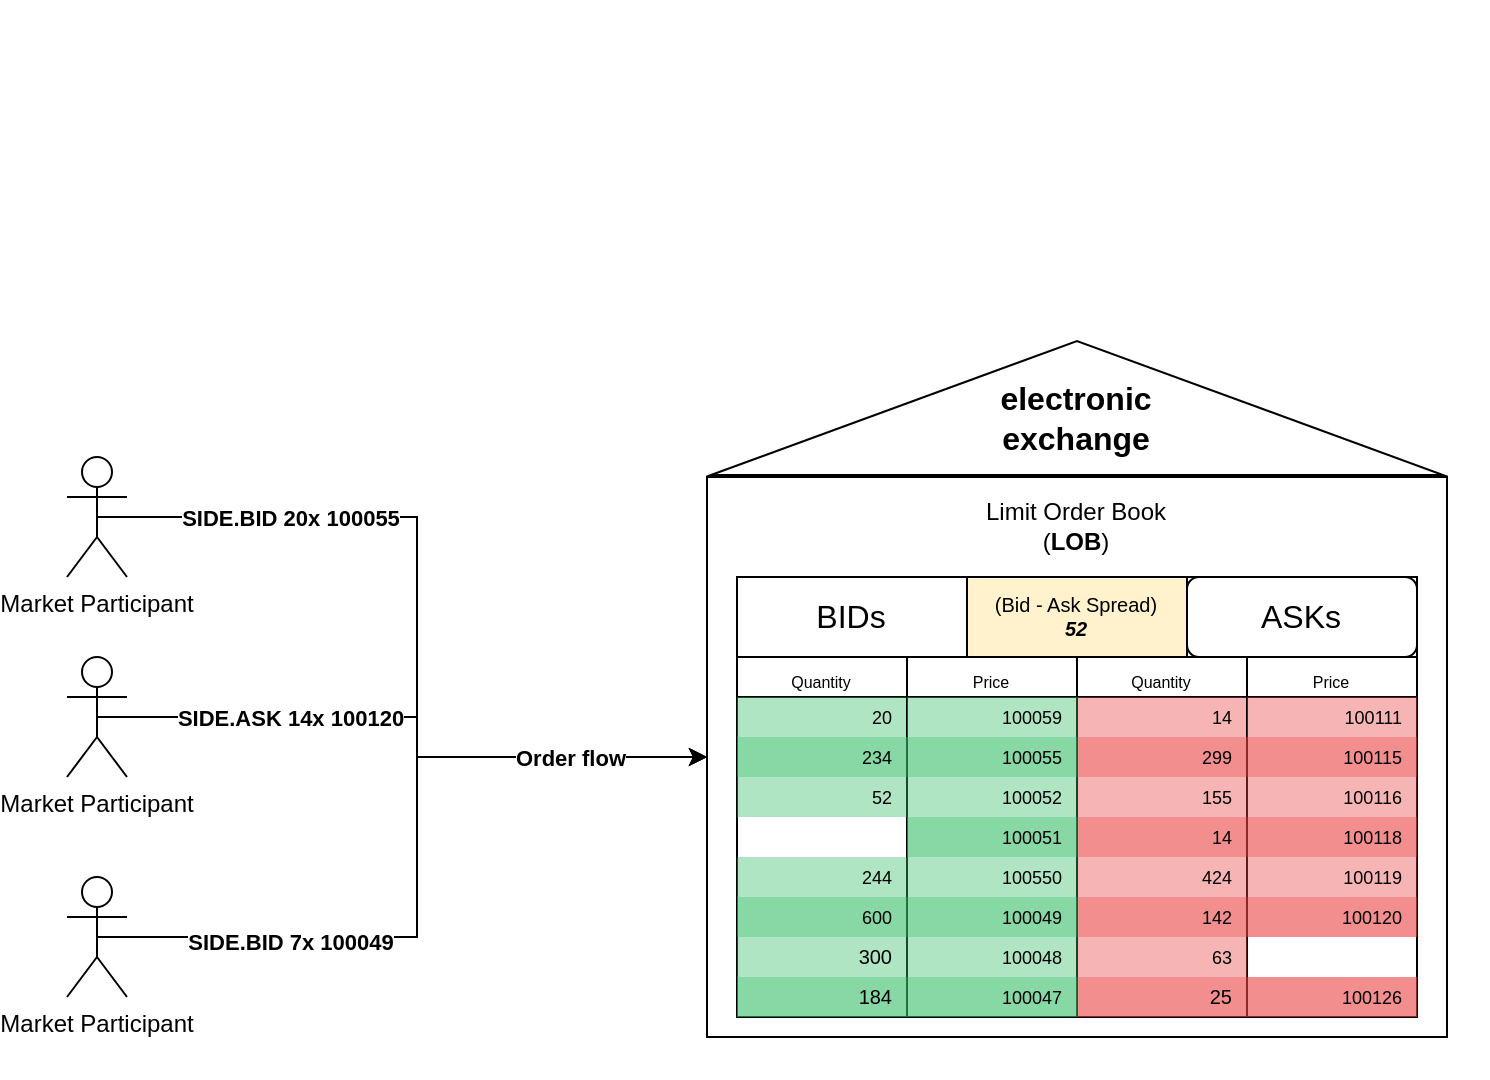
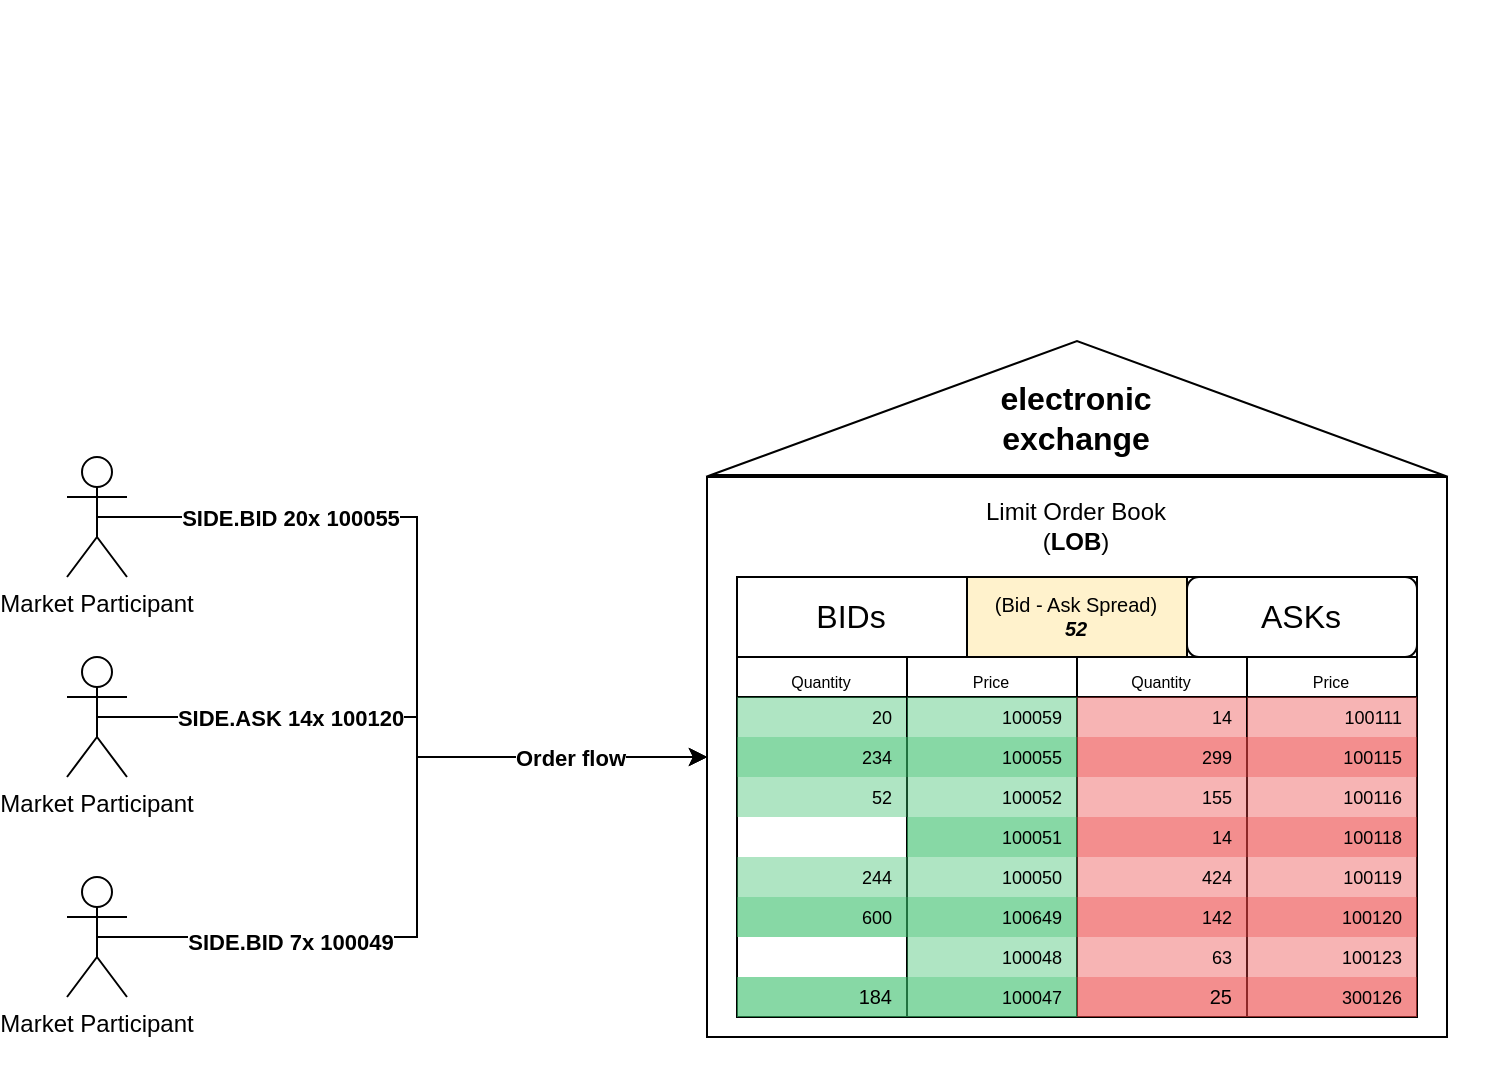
(1009, 873) -> (1009, 873)
(1009, 913) -> (1009, 913)
(822, 957) -> none
none -> (1332, 957)
(1349, 993) -> (1349, 993)
